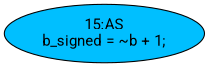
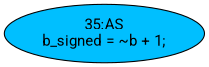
(104, 34) -> (104, 34)
